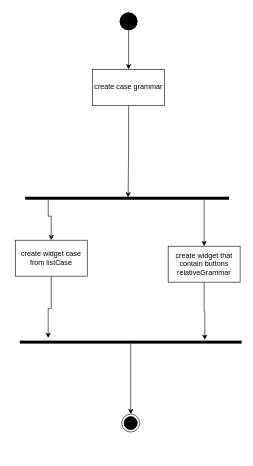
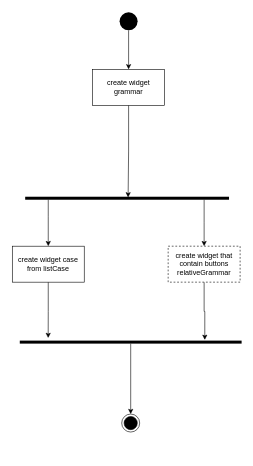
(129, 87) -> (129, 87)
(51, 258) -> (48, 264)
(204, 264) -> (204, 264)
